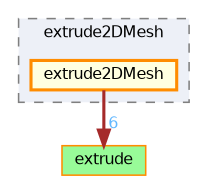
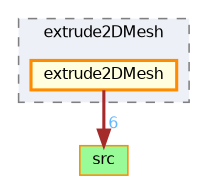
(104, 160) -> (104, 160)
